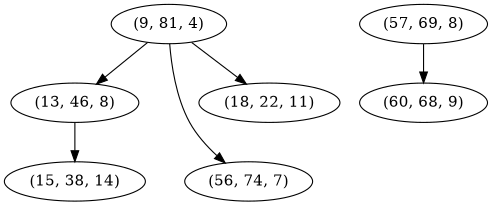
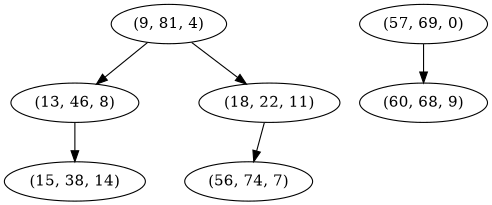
(424, 24) -> (424, 24)
(182, 105) -> (260, 137)
